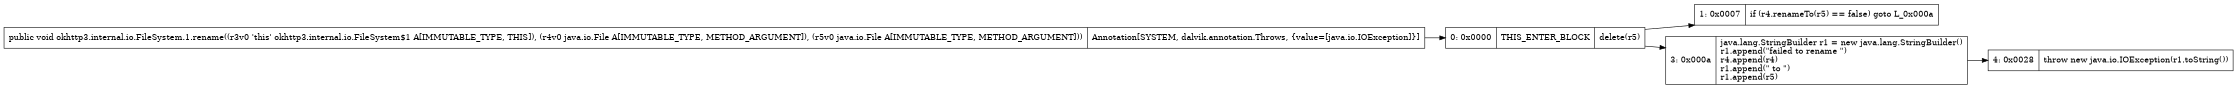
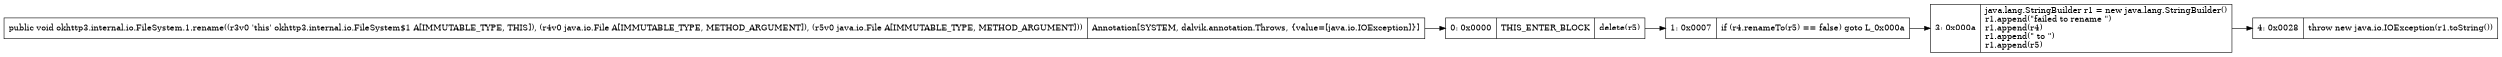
(1652, 47) -> (1917, 28)
(1750, 60) -> (2014, 28)
